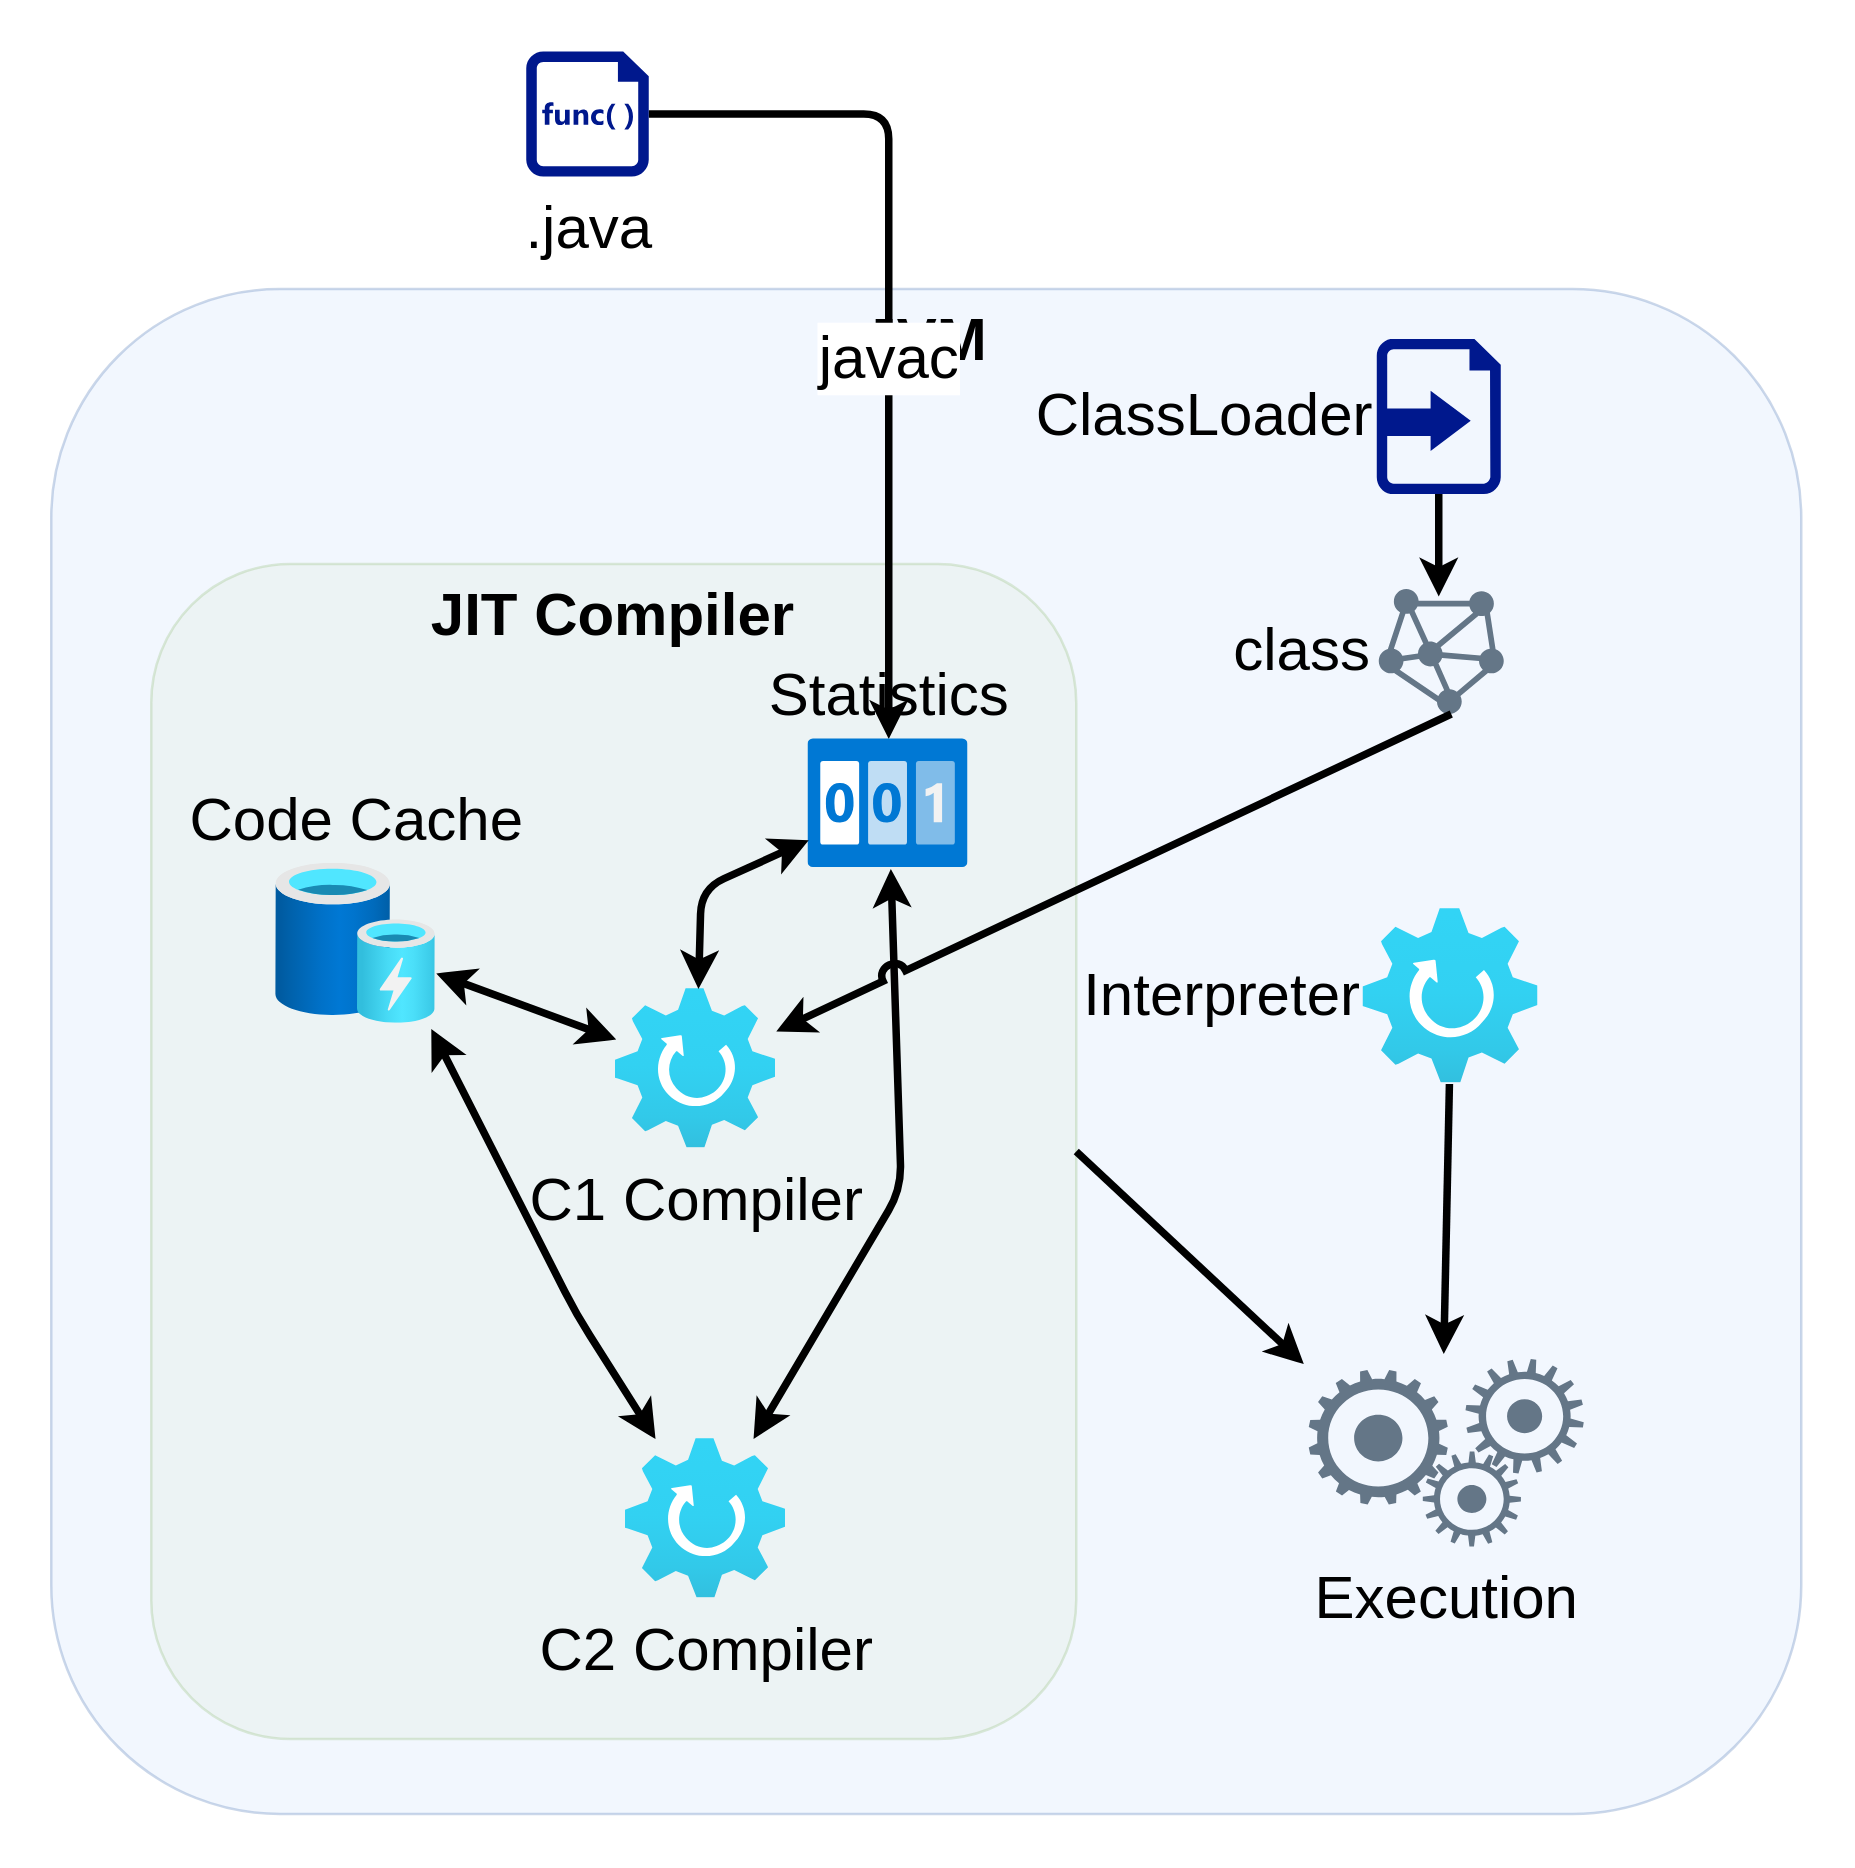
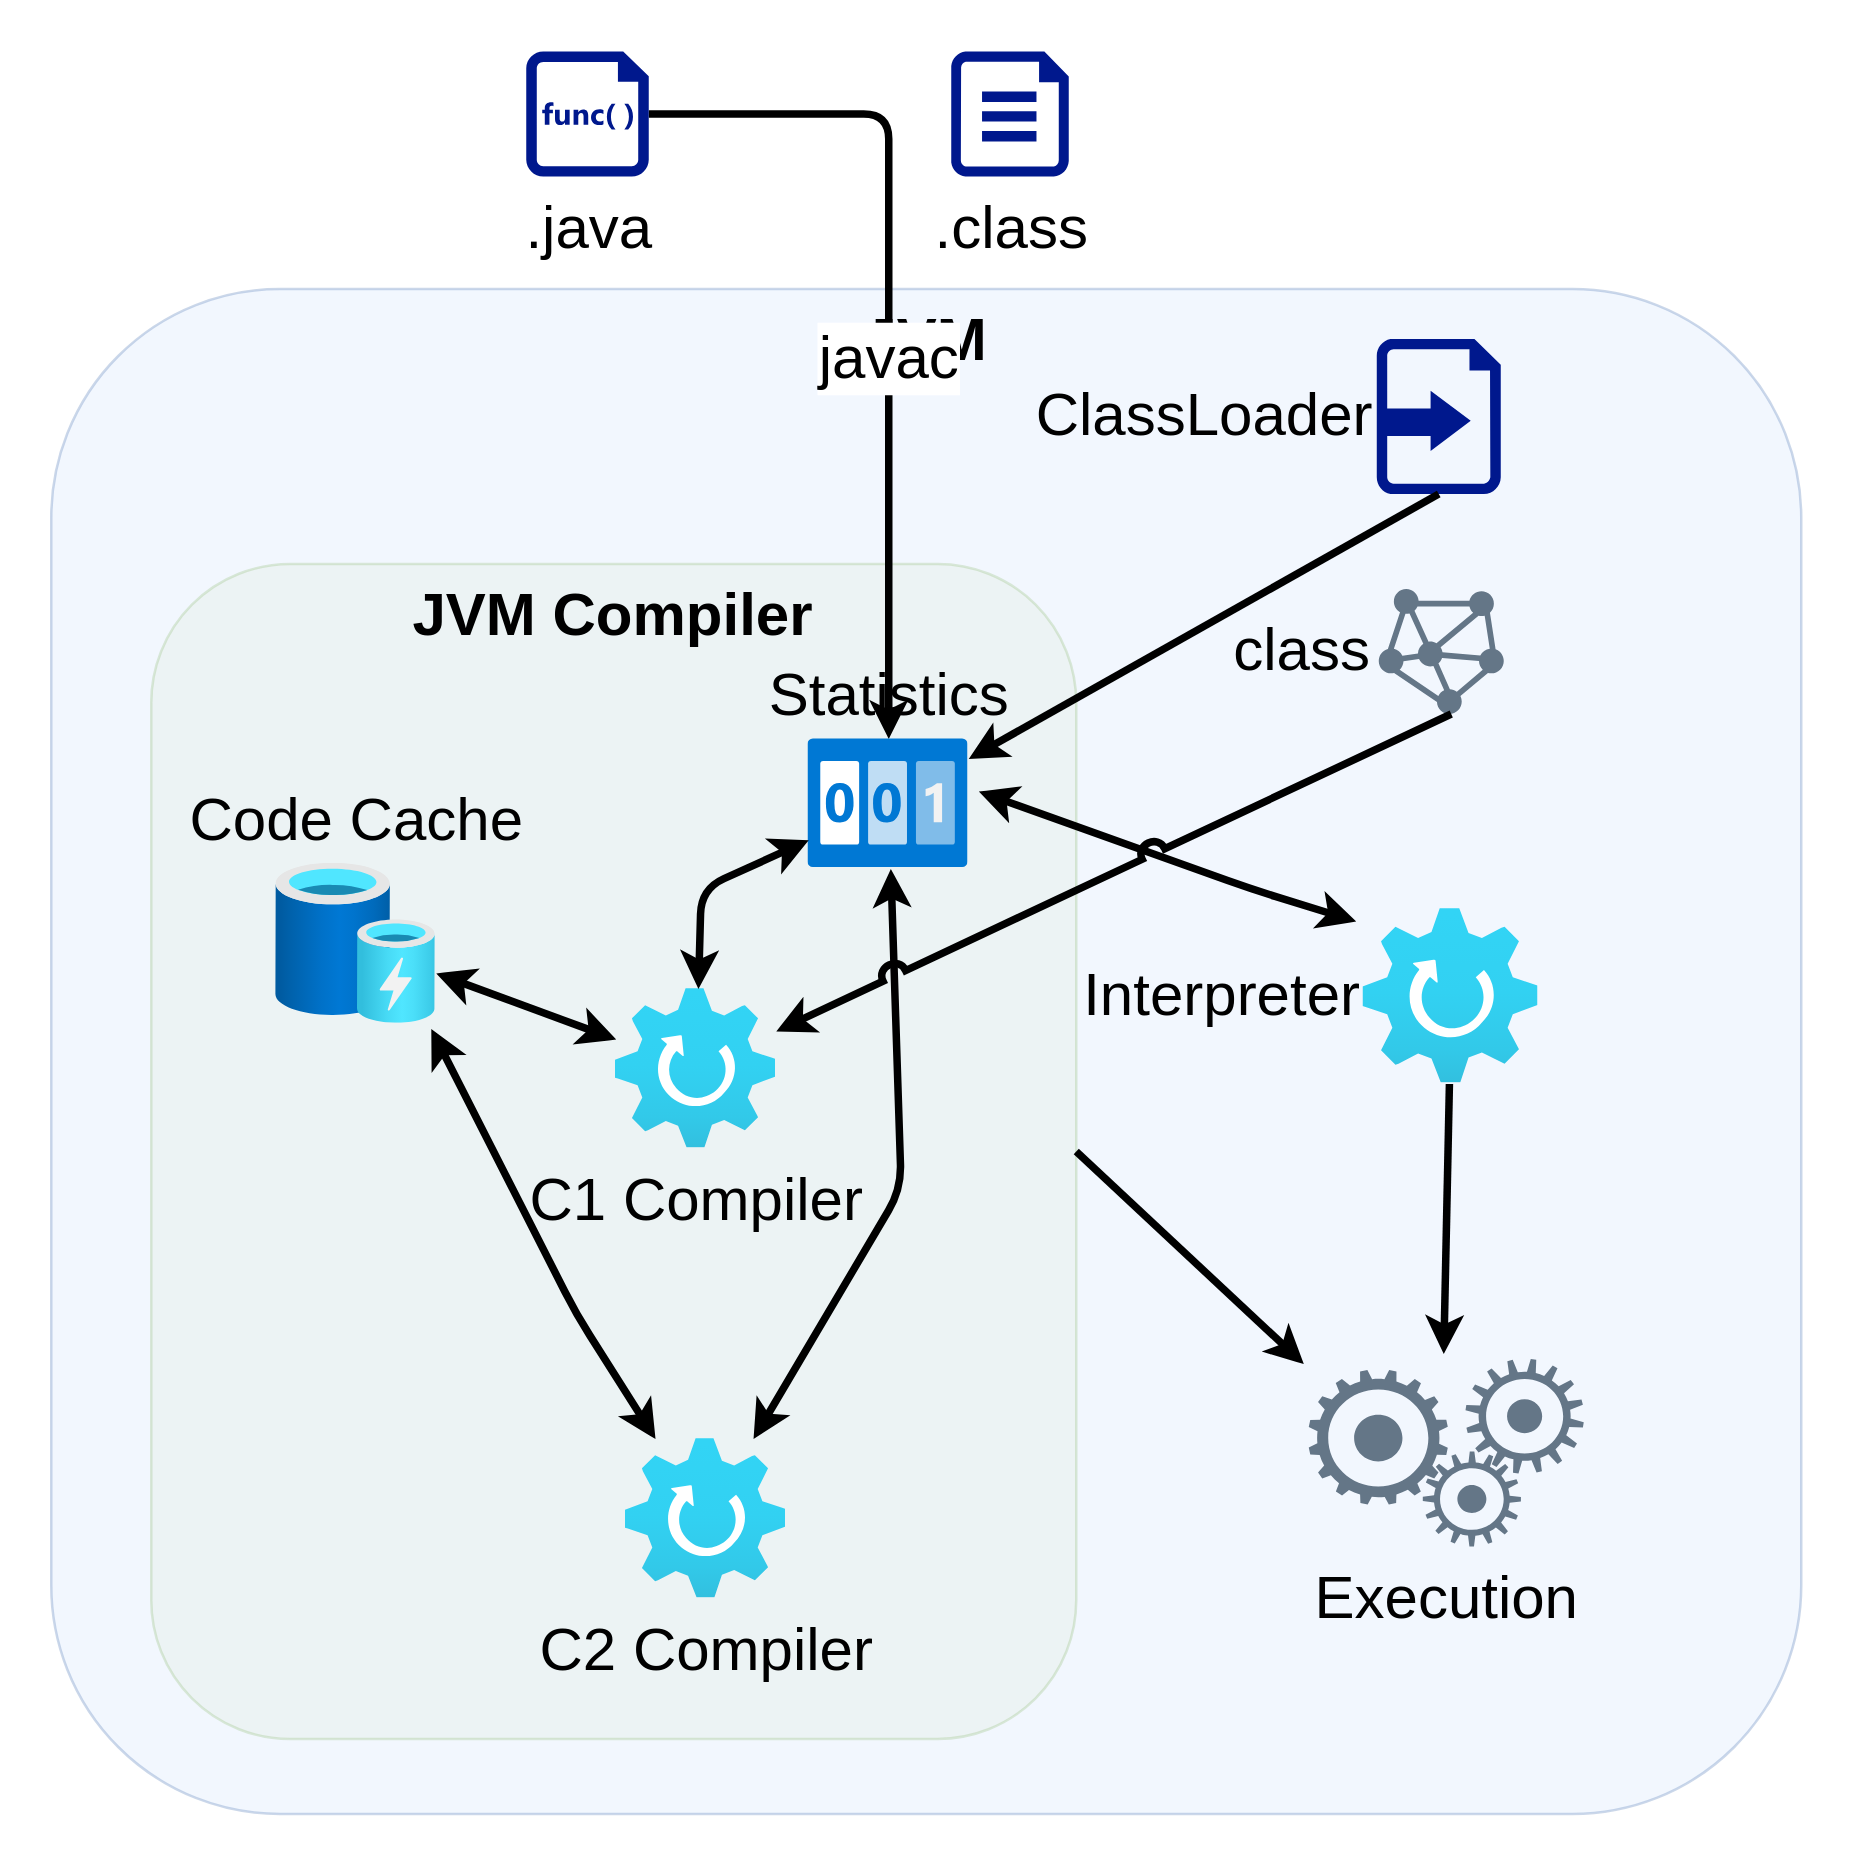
none -> (1010, 114)
(1439, 532) -> (1215, 620)
(614, 617) -> (614, 617)
none -> (1241, 885)
